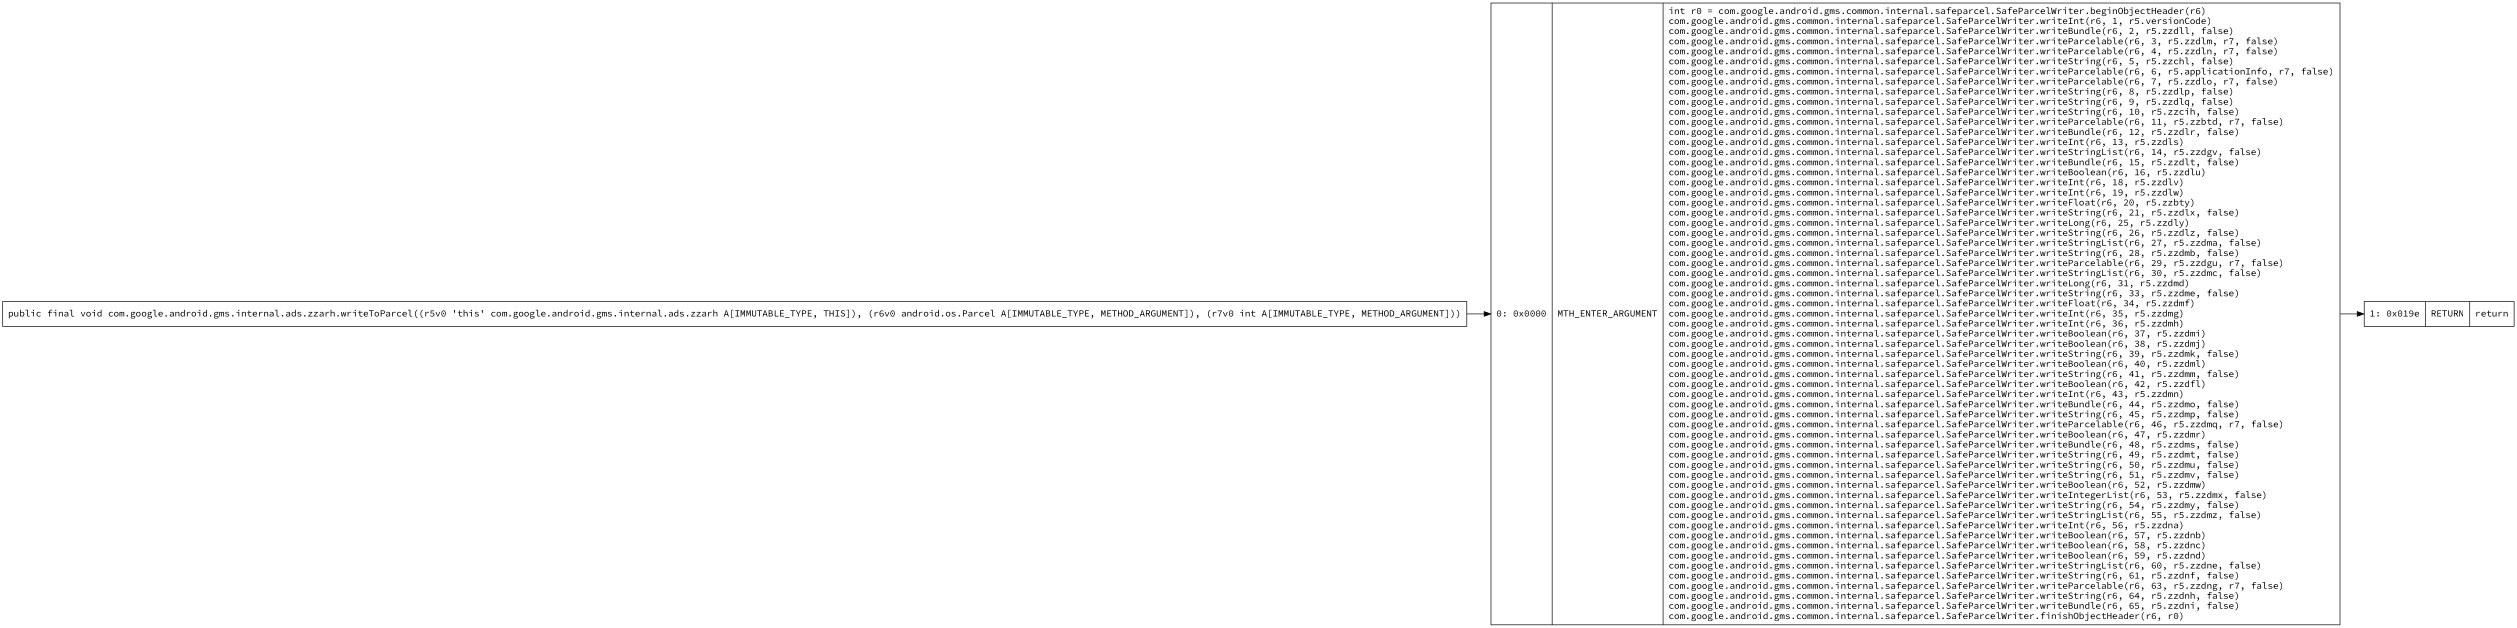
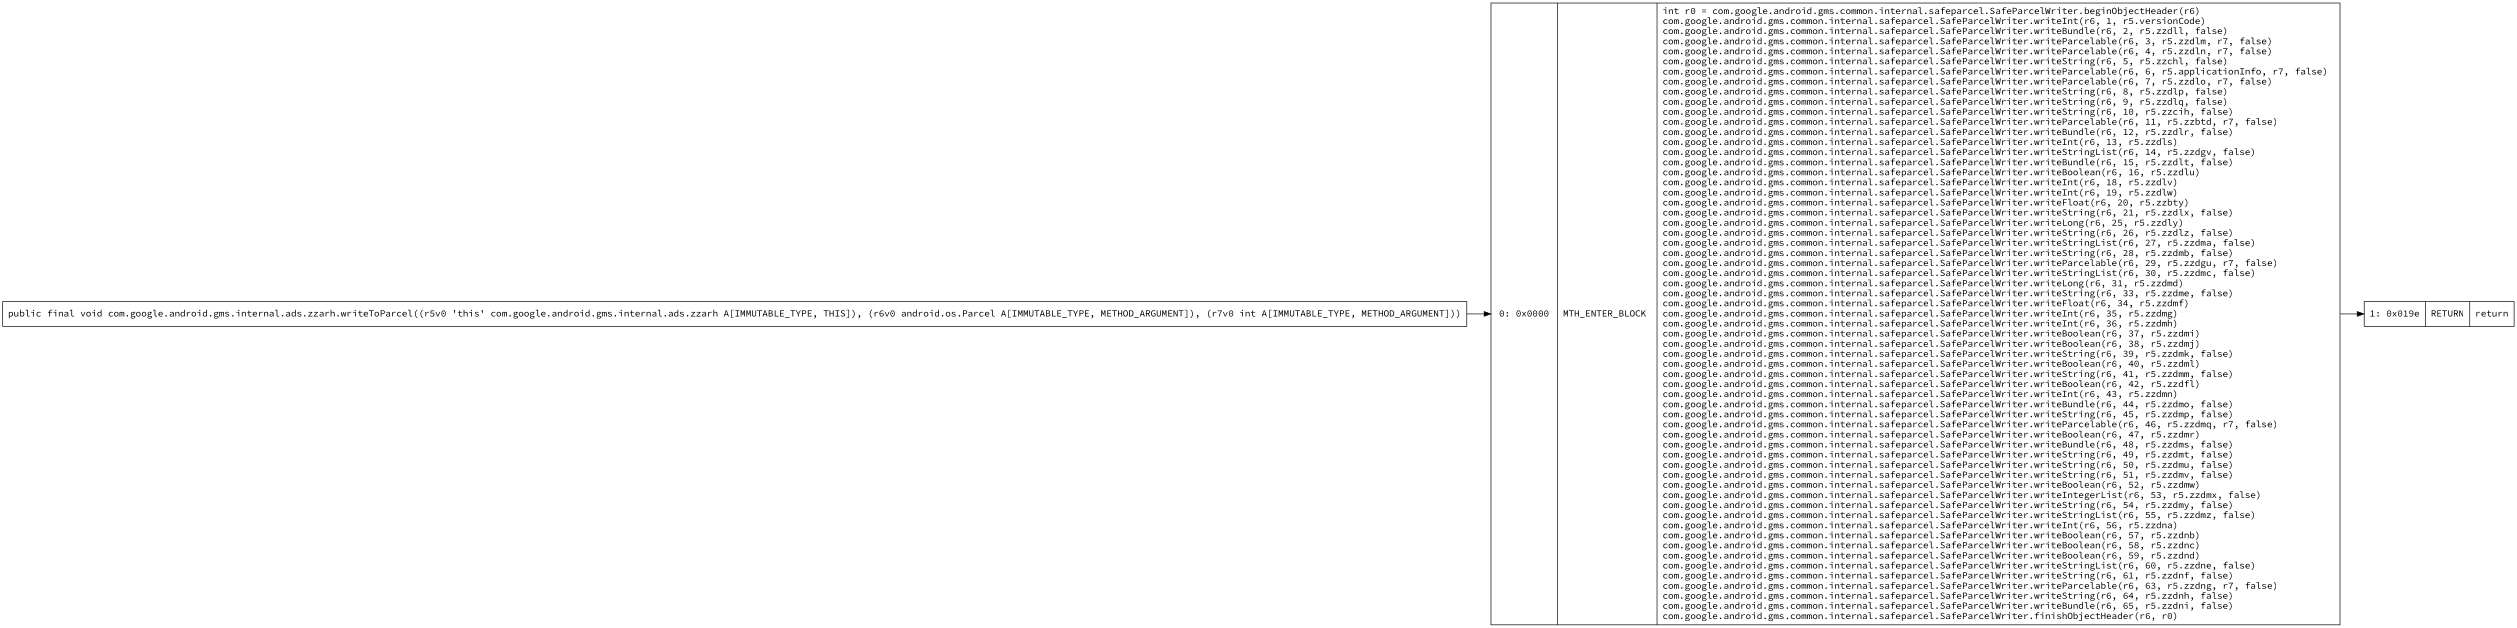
(1608, 314) -> (1605, 314)
